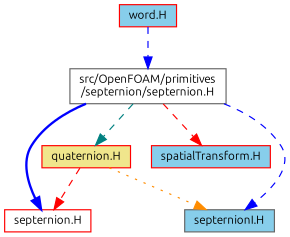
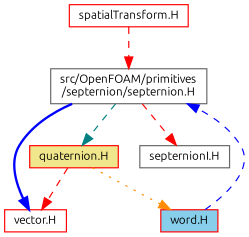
(178, 120) -> (129, 42)
(280, 144) -> (155, 120)
(211, 157) -> (129, 16)
(152, 186) -> (126, 186)
(48, 221) -> (36, 221)
(230, 221) -> (185, 157)
